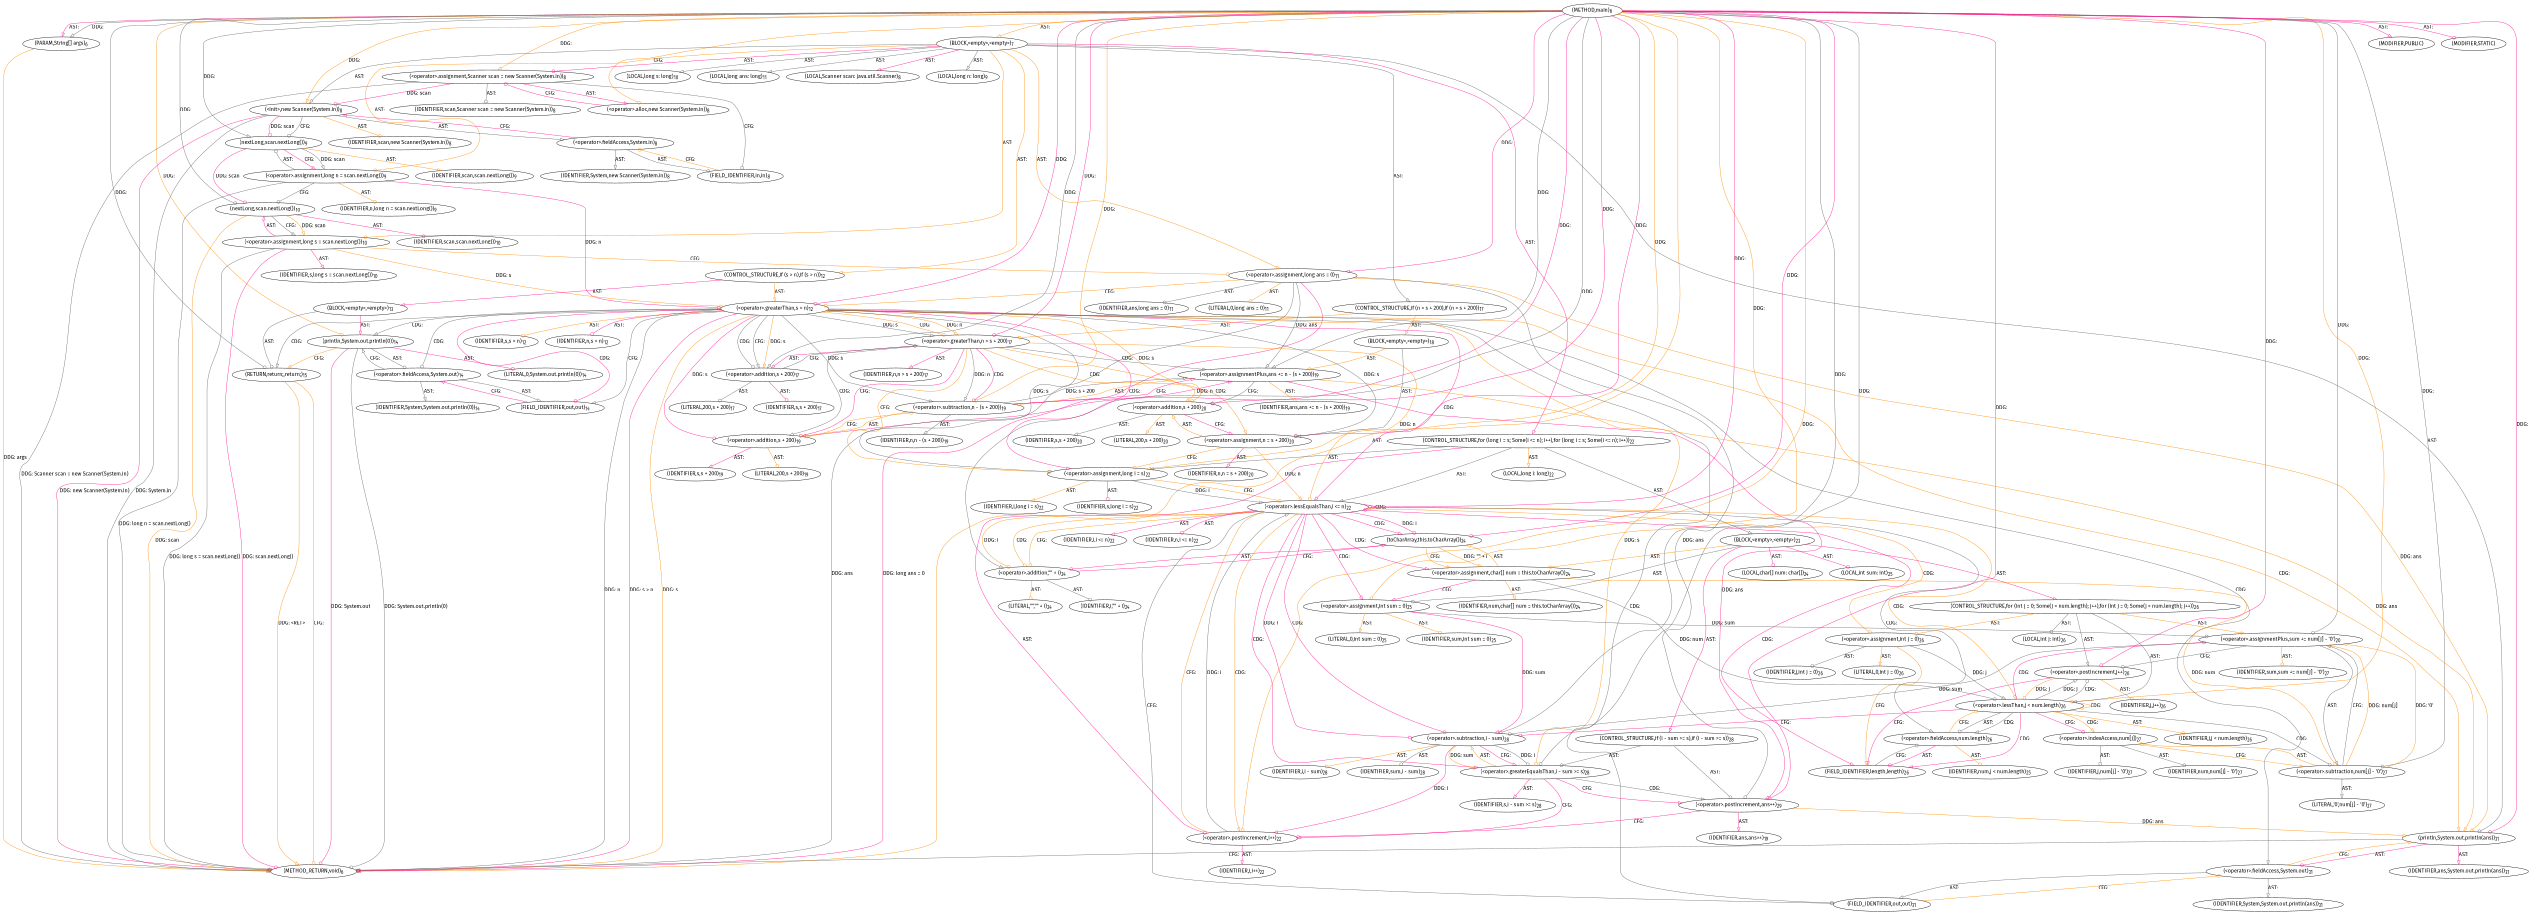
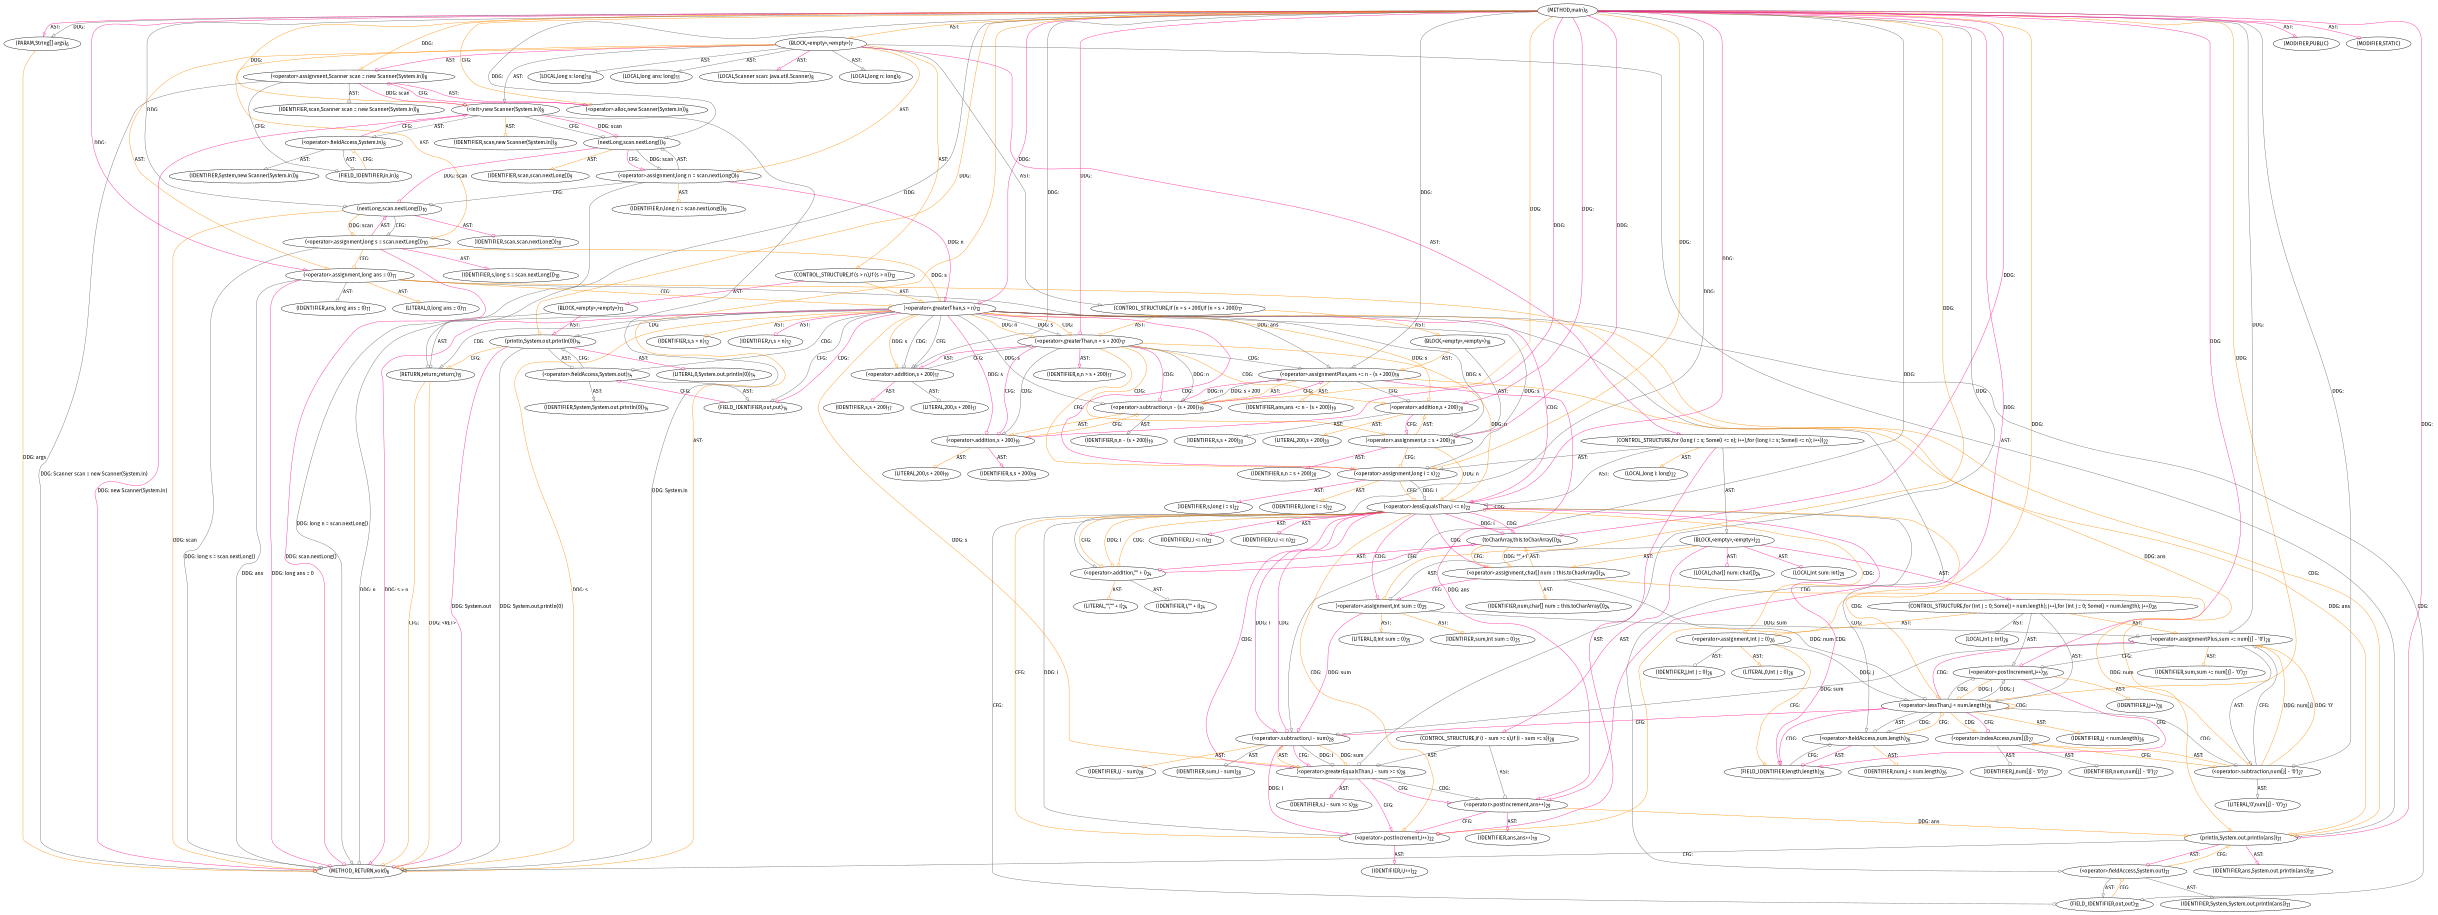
(1731, 468) -> none
(1108, 489) -> (1303, 491)
(2029, 772) -> (1944, 772)
